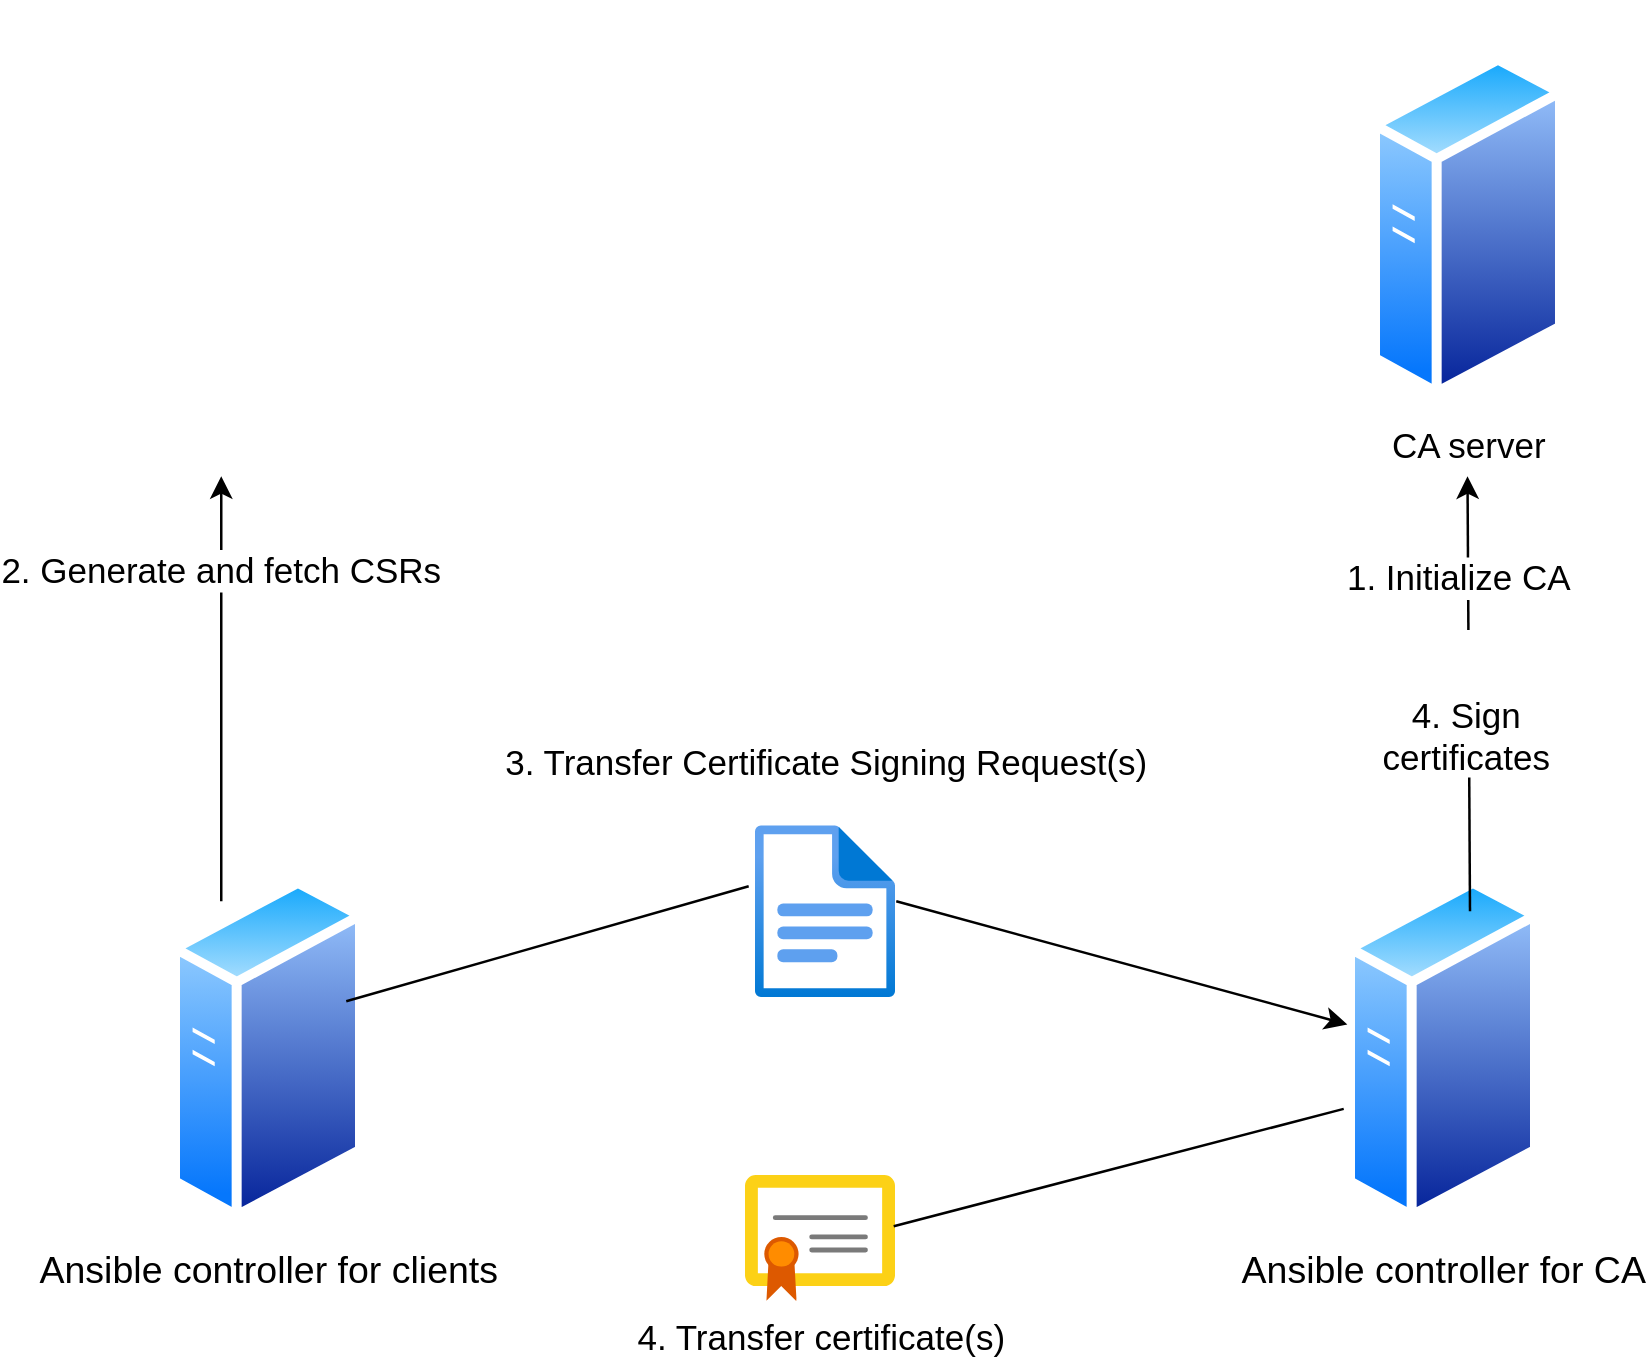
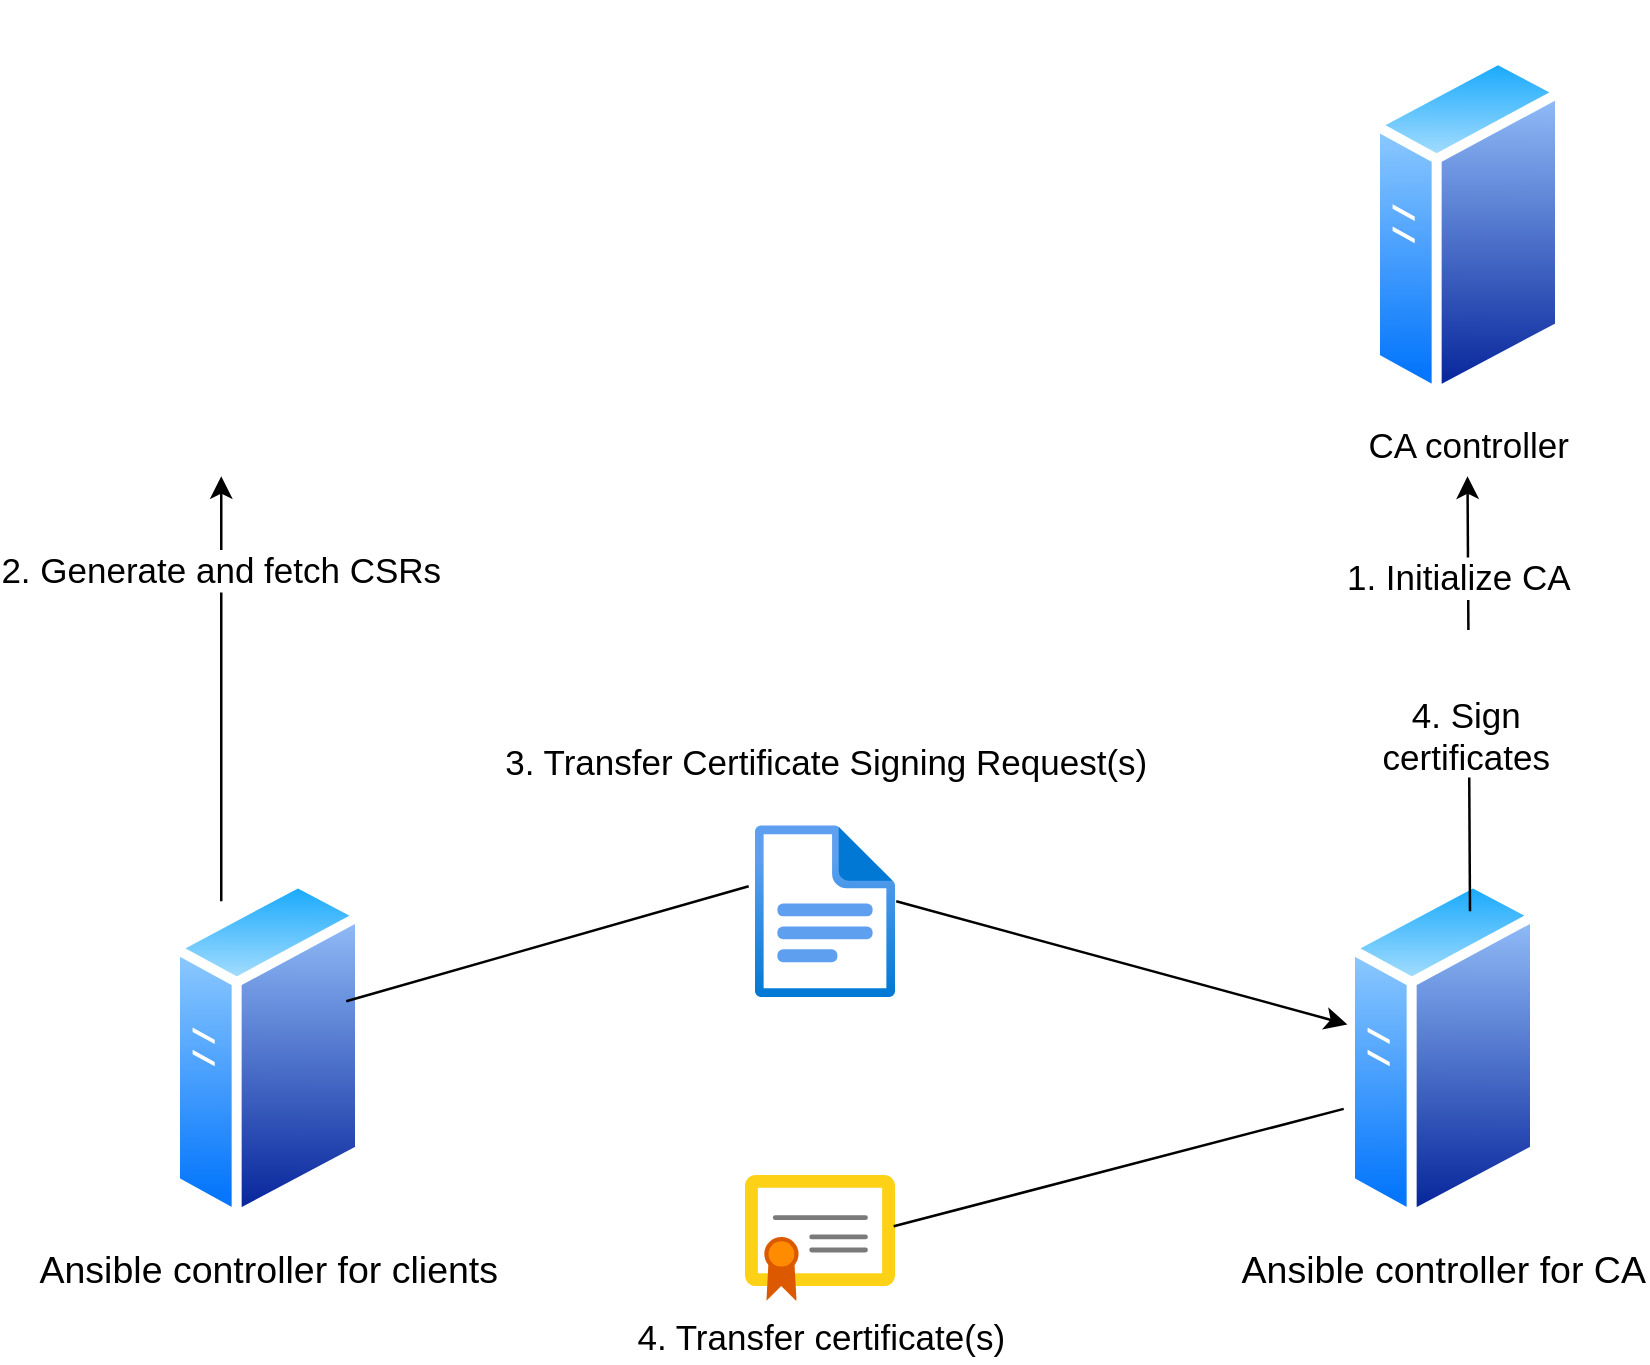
(1470, 444) -> (1470, 444)
